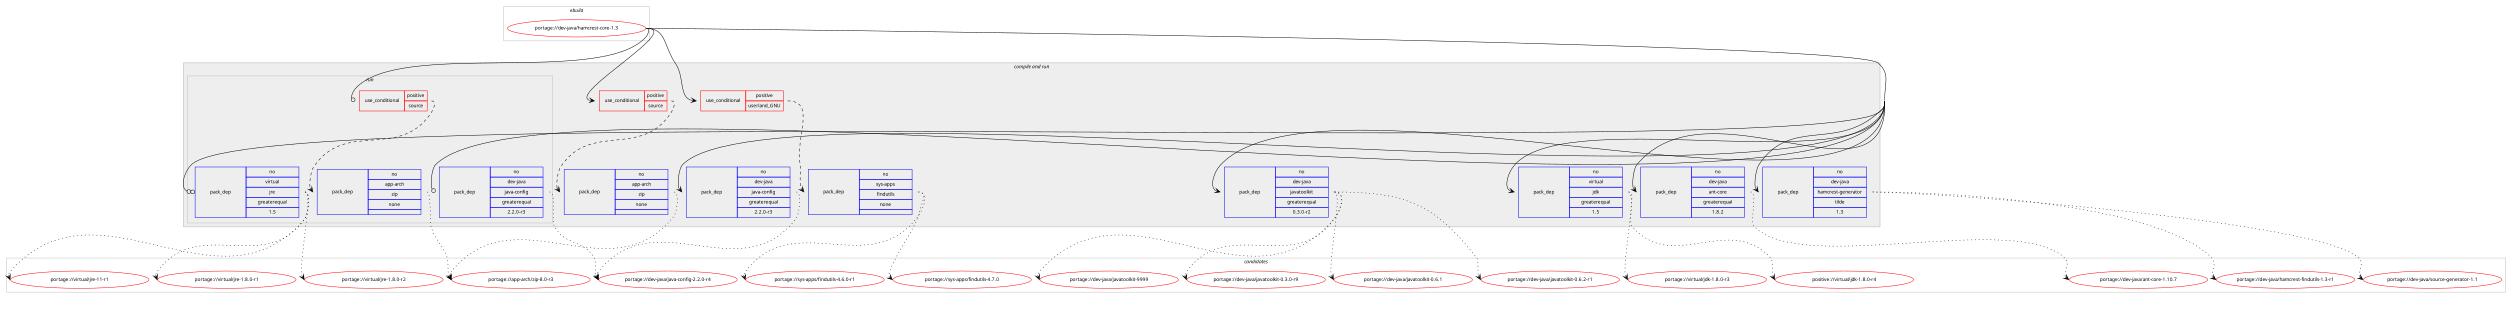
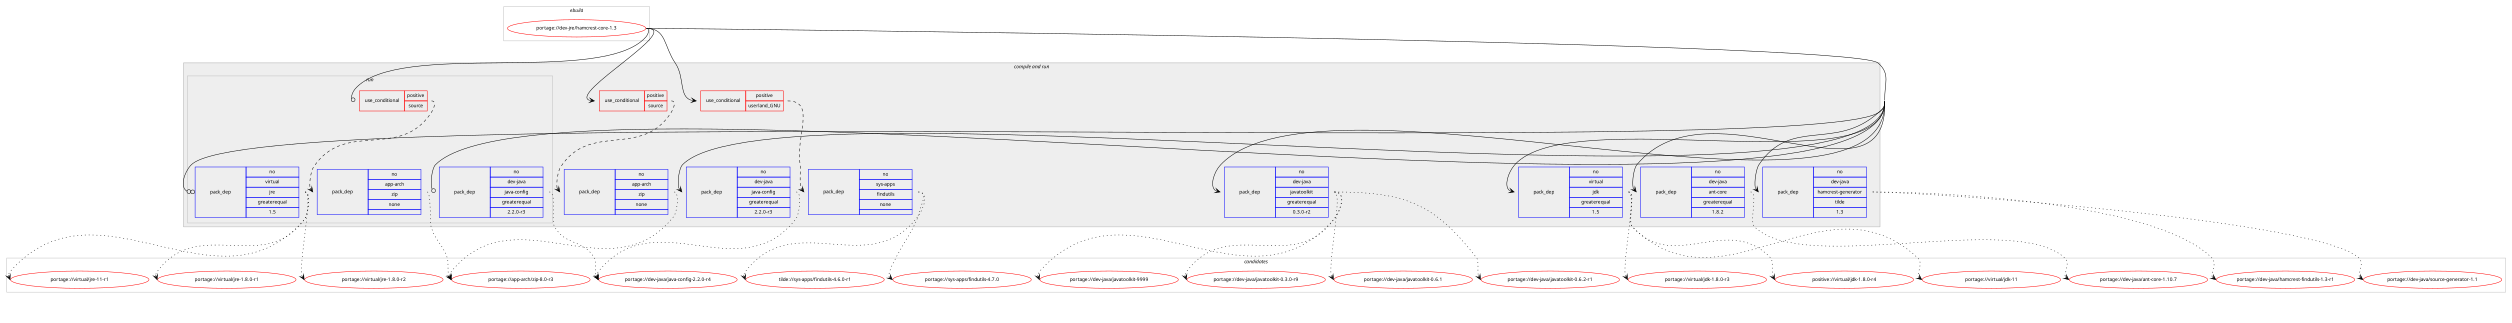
(577, 28) -> (577, 28)
(815, 280) -> (815, 280)
none -> (1991, 280)
